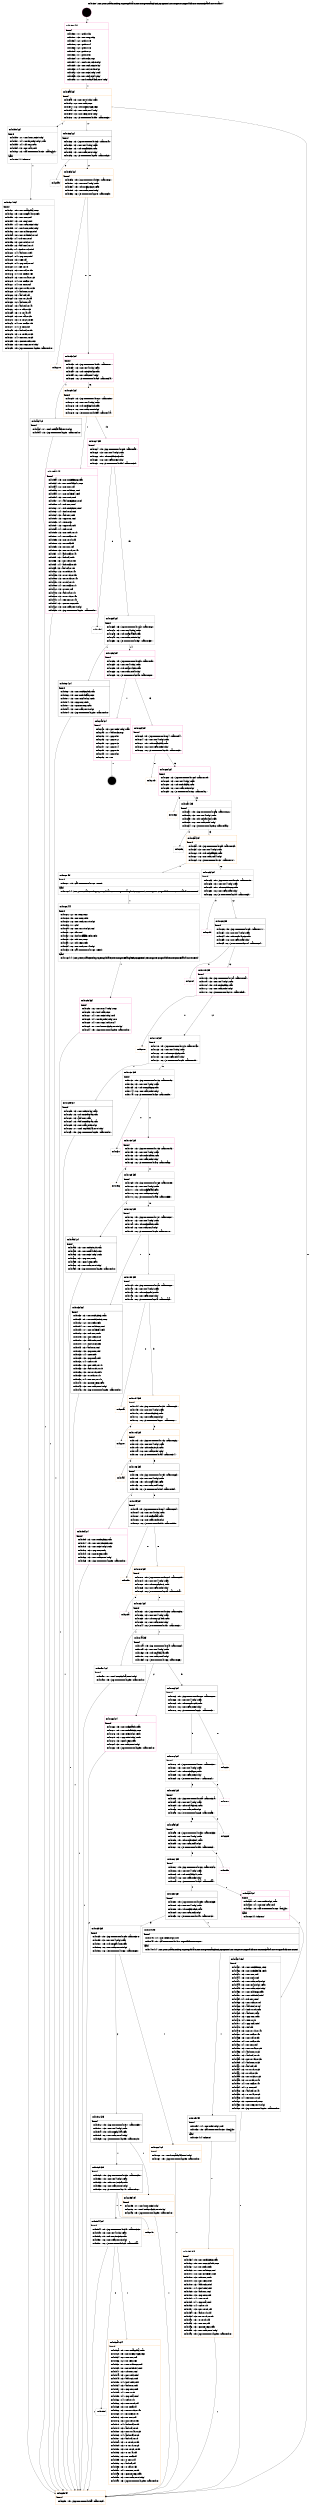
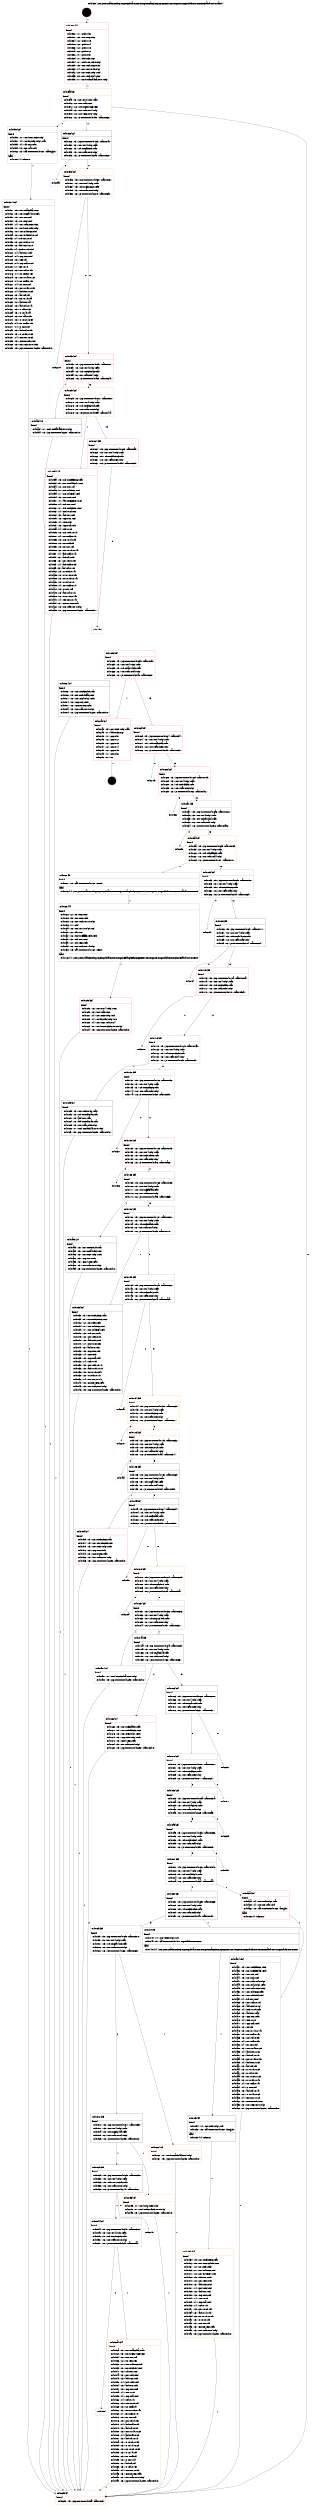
(130, 630) -> none
(93, 2367) -> (105, 2487)
